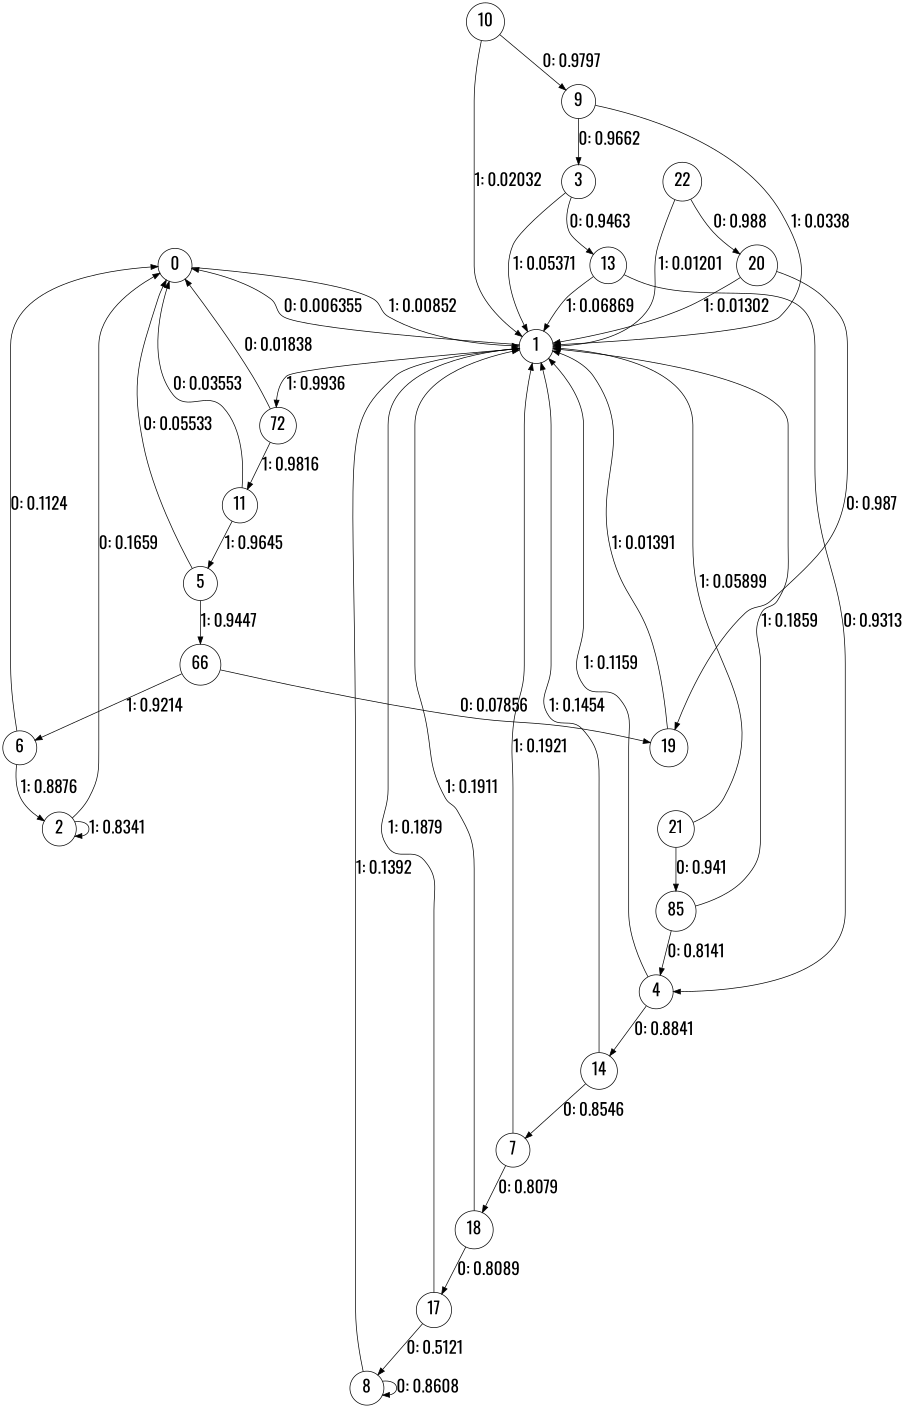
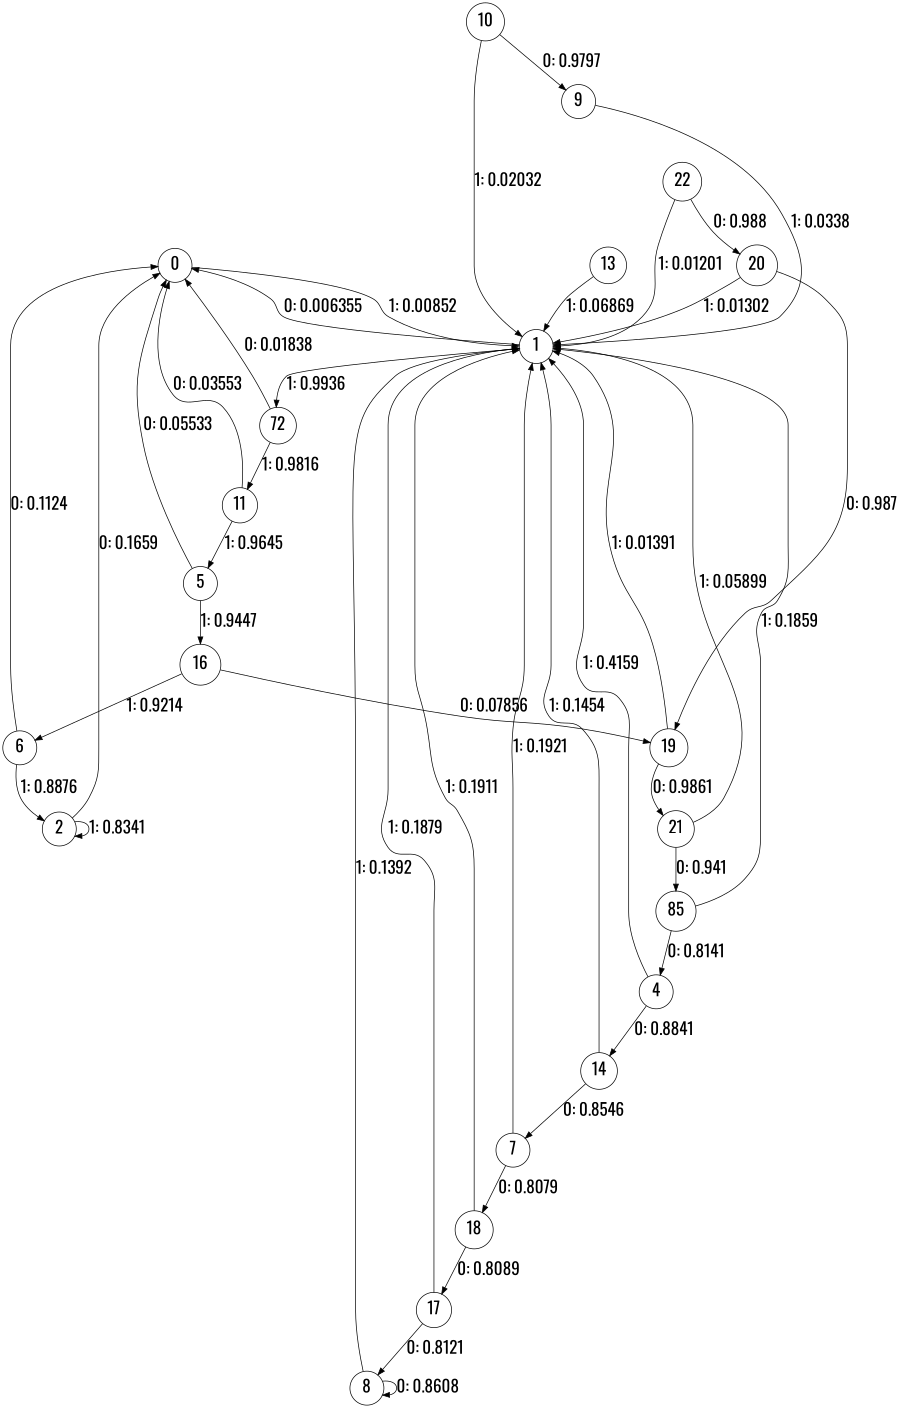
(579, 182) -> none
(842, 616) -> none
(200, 665) -> (200, 665)
(617, 665) -> (617, 665)
none -> (651, 787)
(441, 1349) -> (441, 1349)
